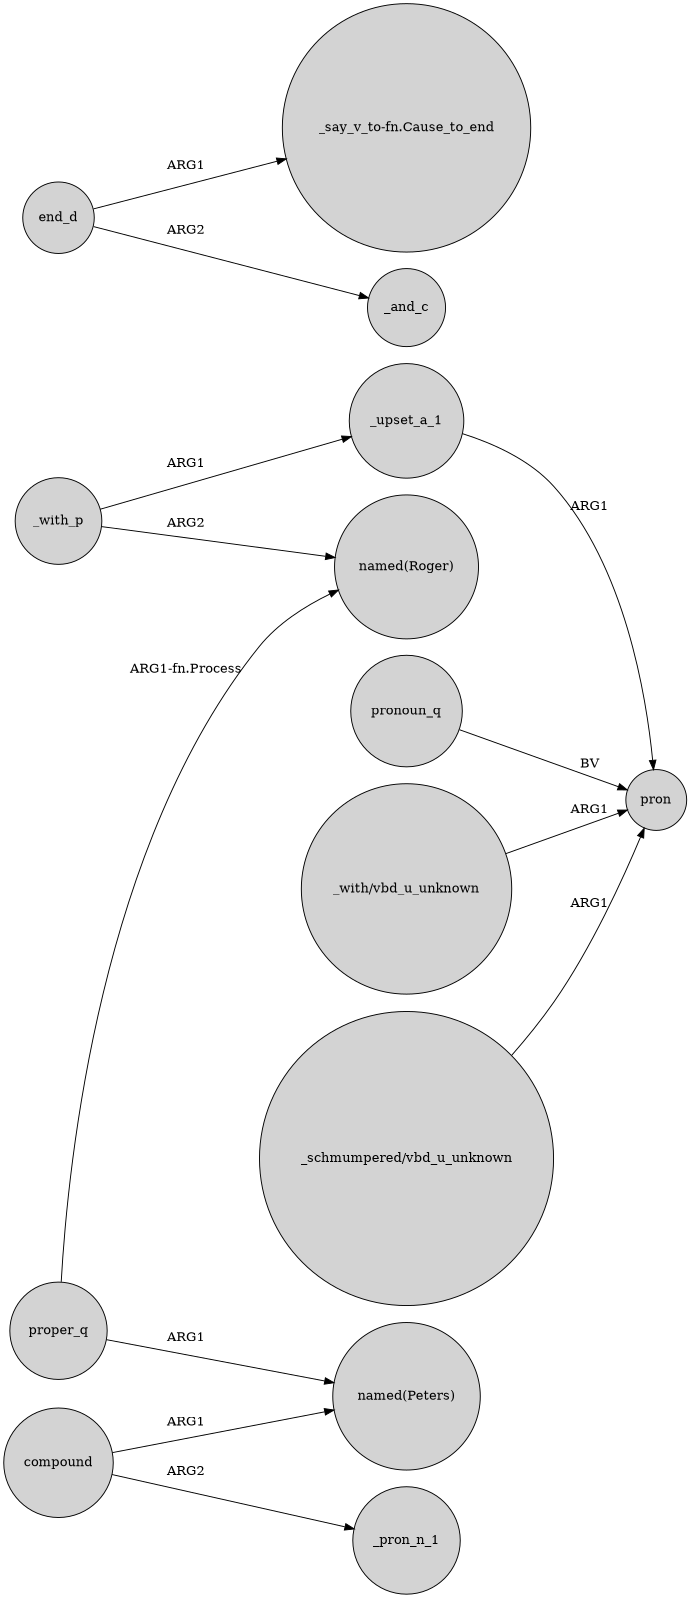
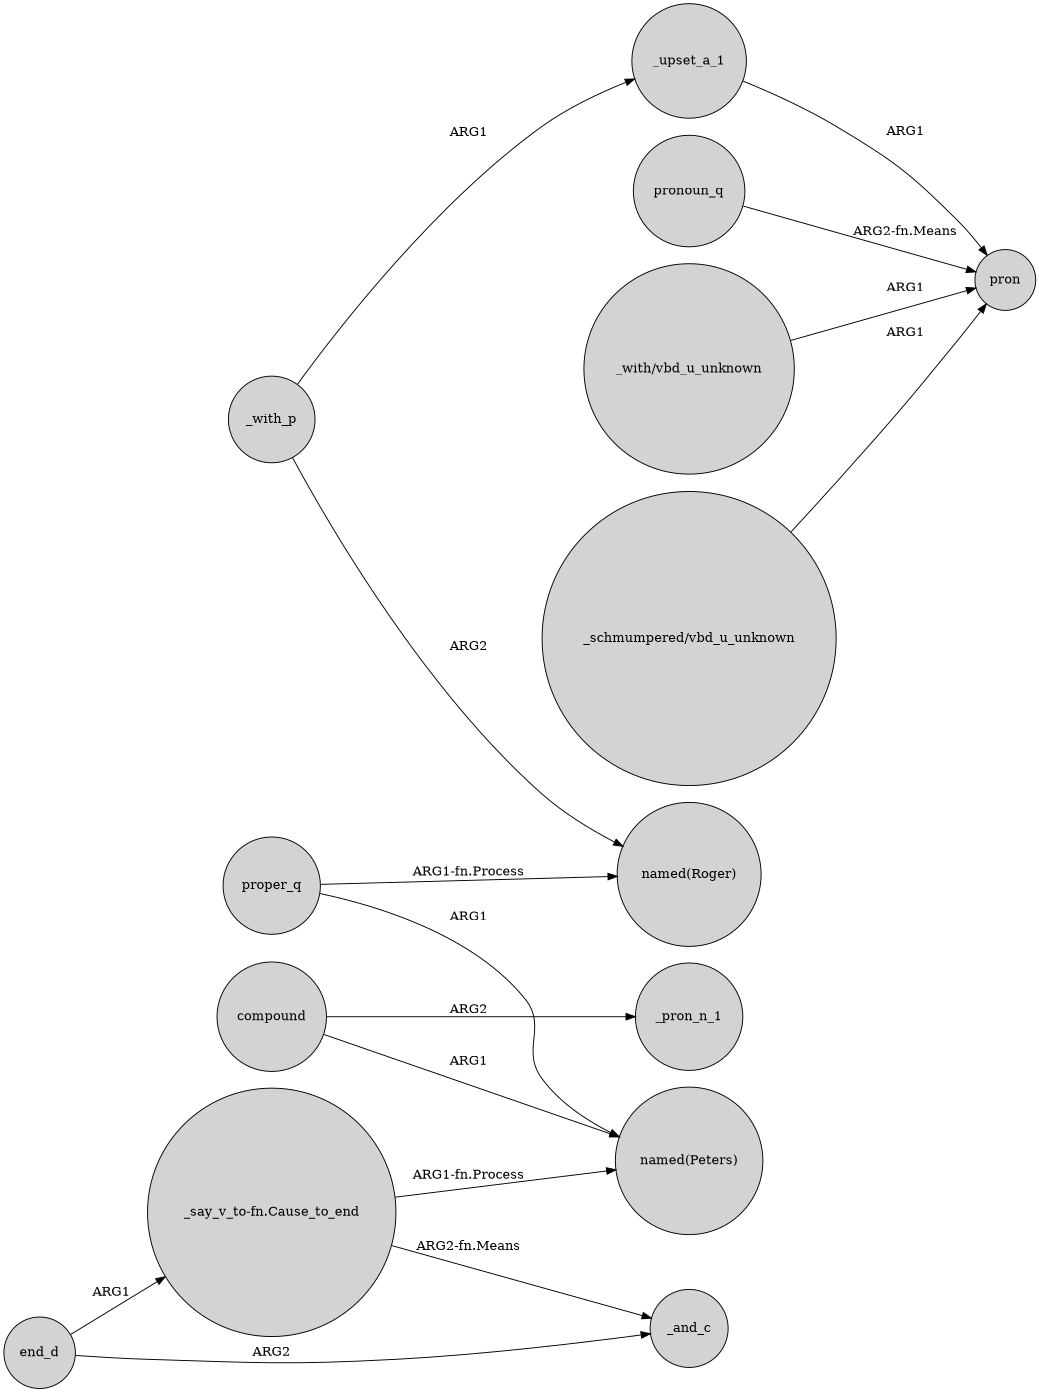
(590, 764) -> (906, 232)
none -> (501, 1184)
none -> (517, 1281)
